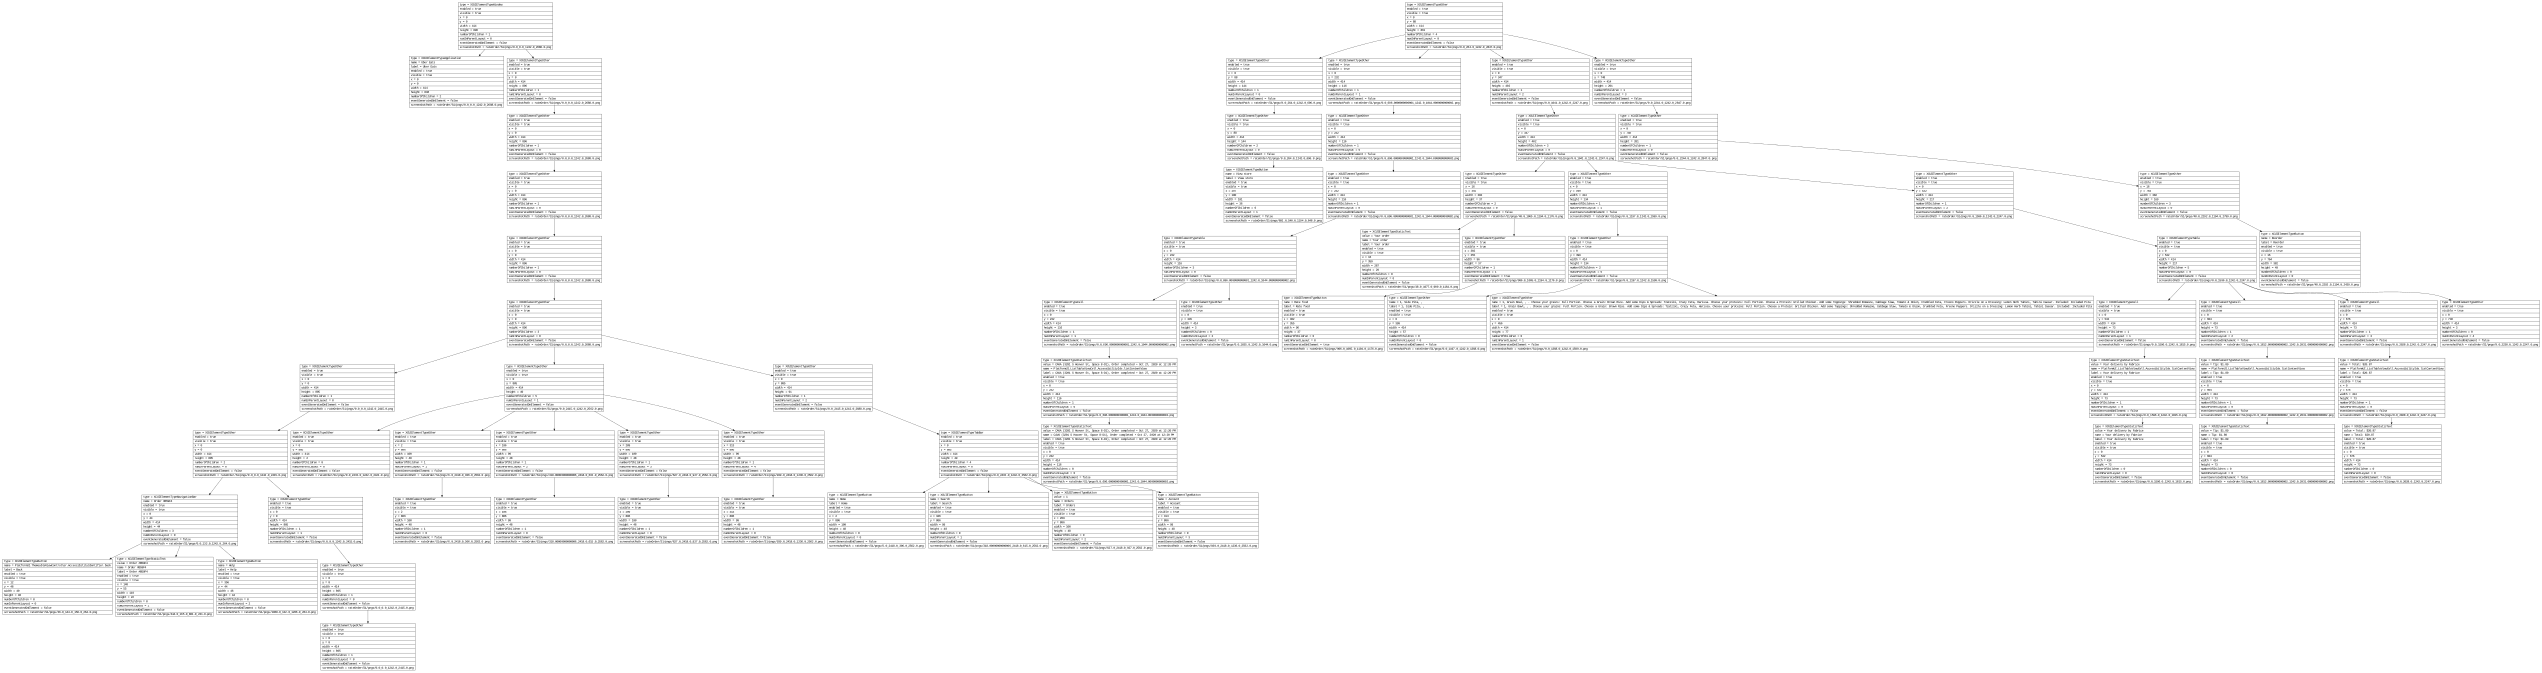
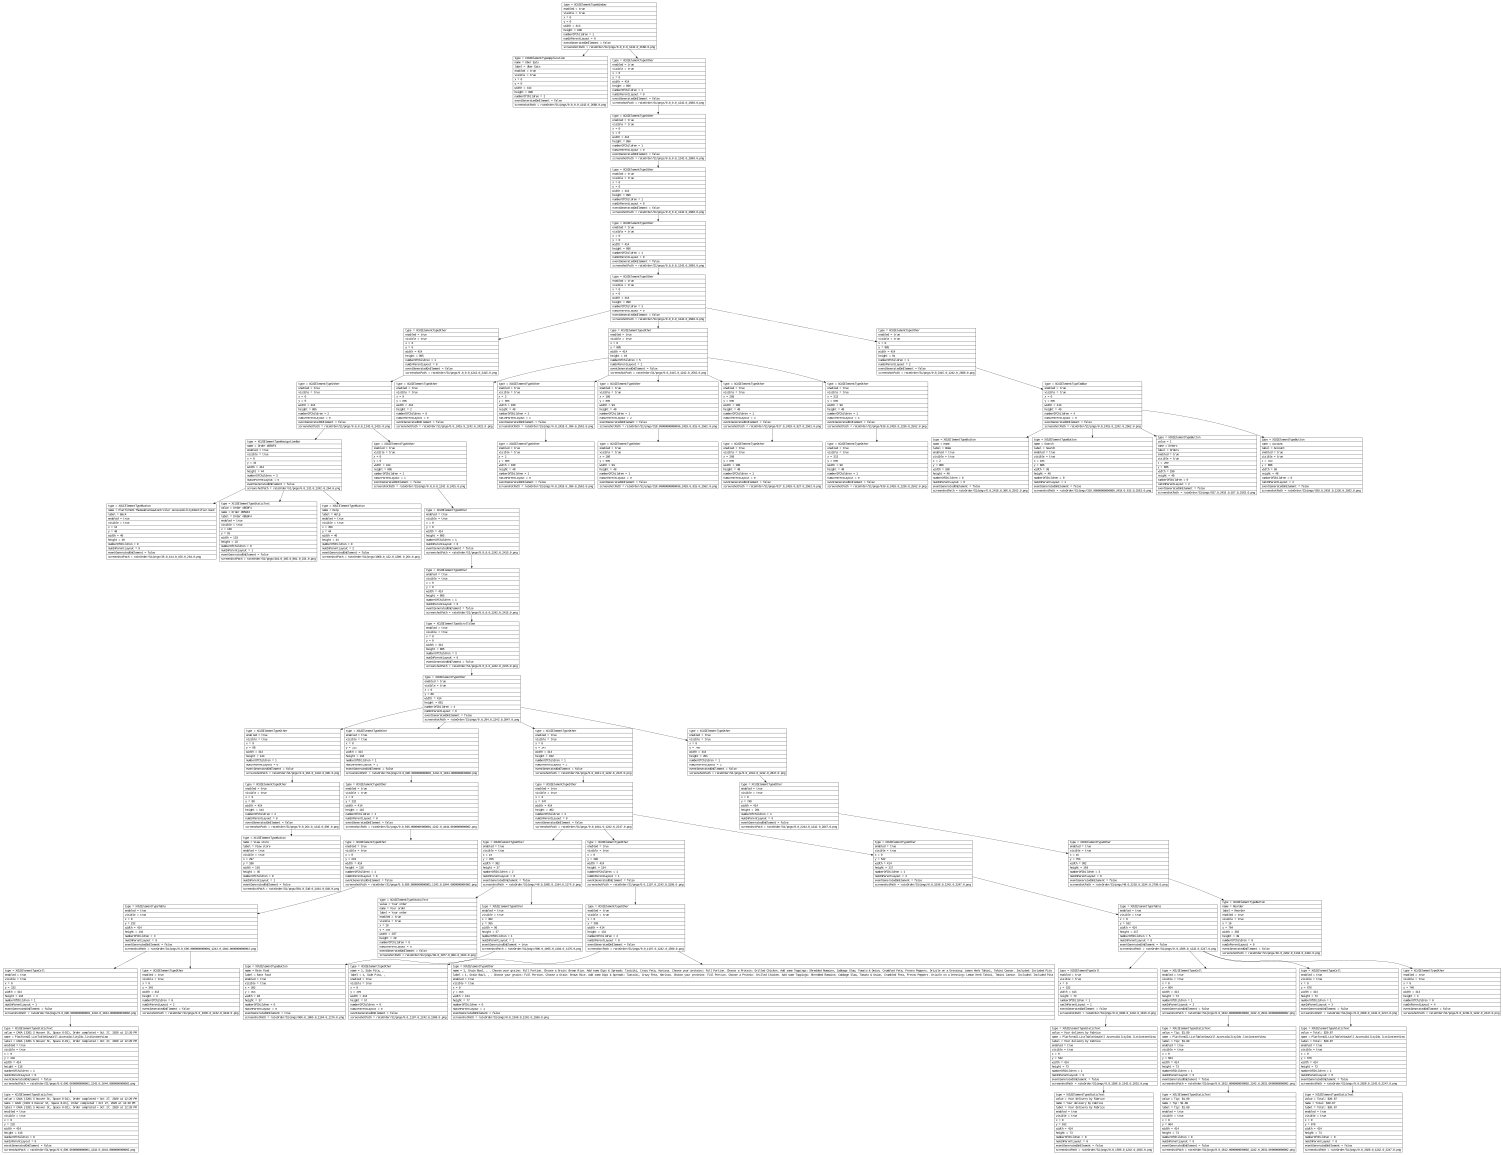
none -> (472, 645)
